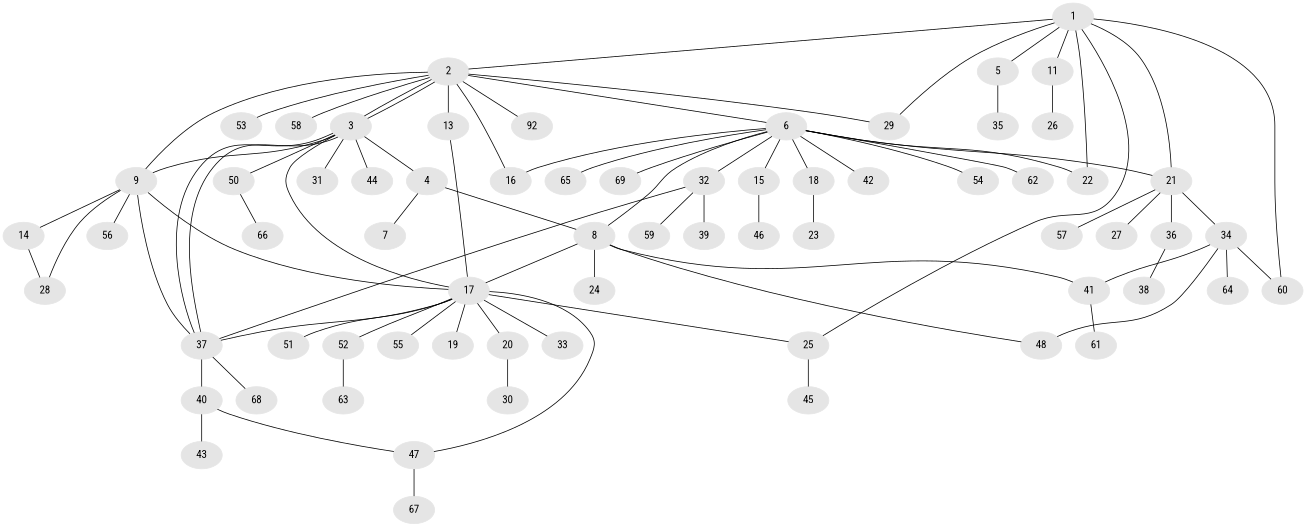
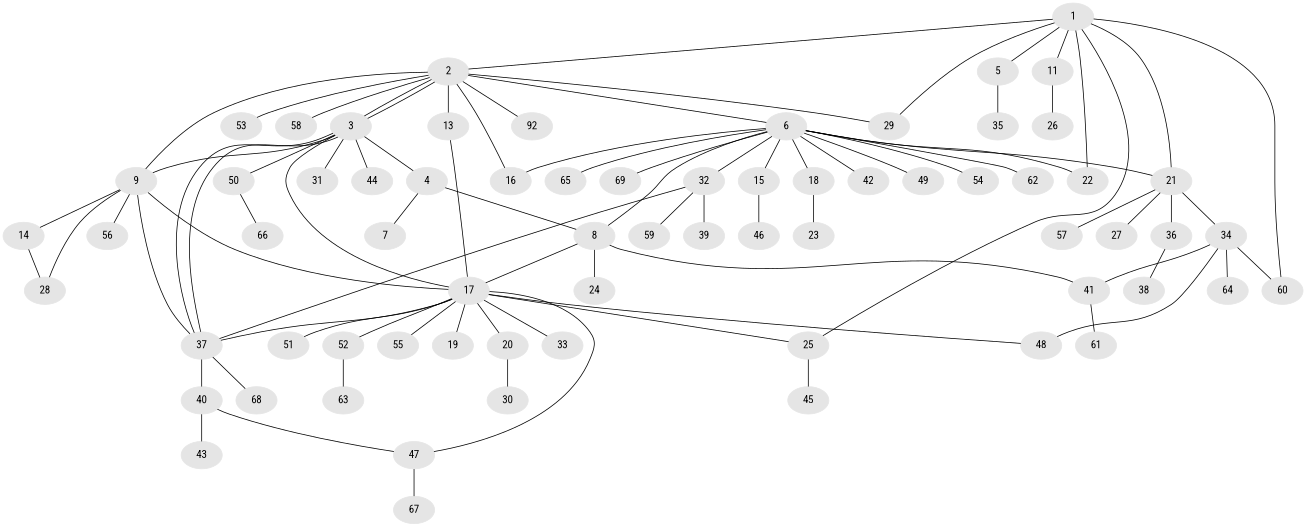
none -> (923, 181)
(814, 302) -> (754, 322)
